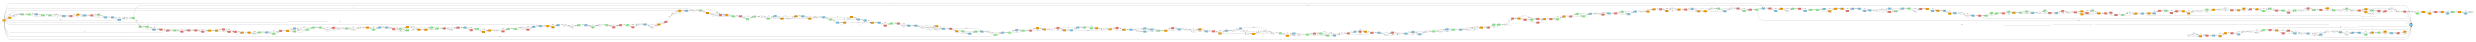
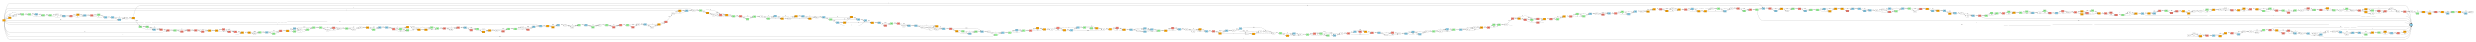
(133, 18) -> (133, 18)
